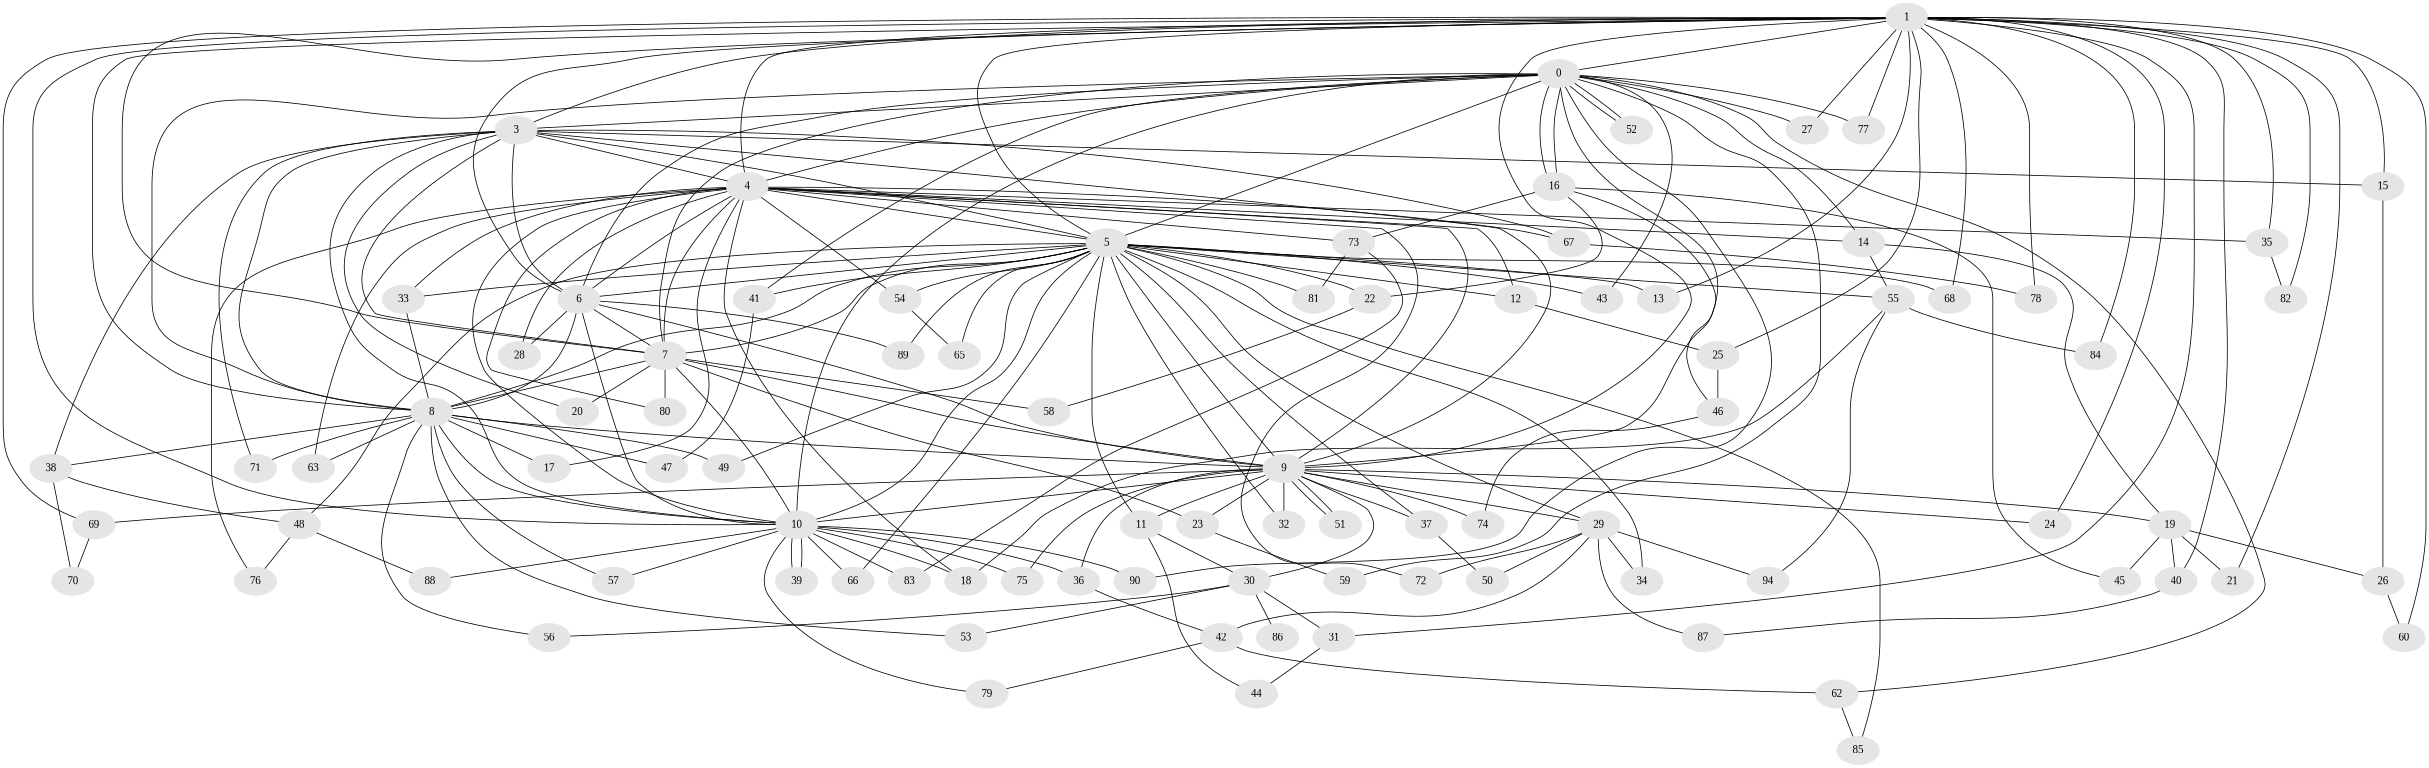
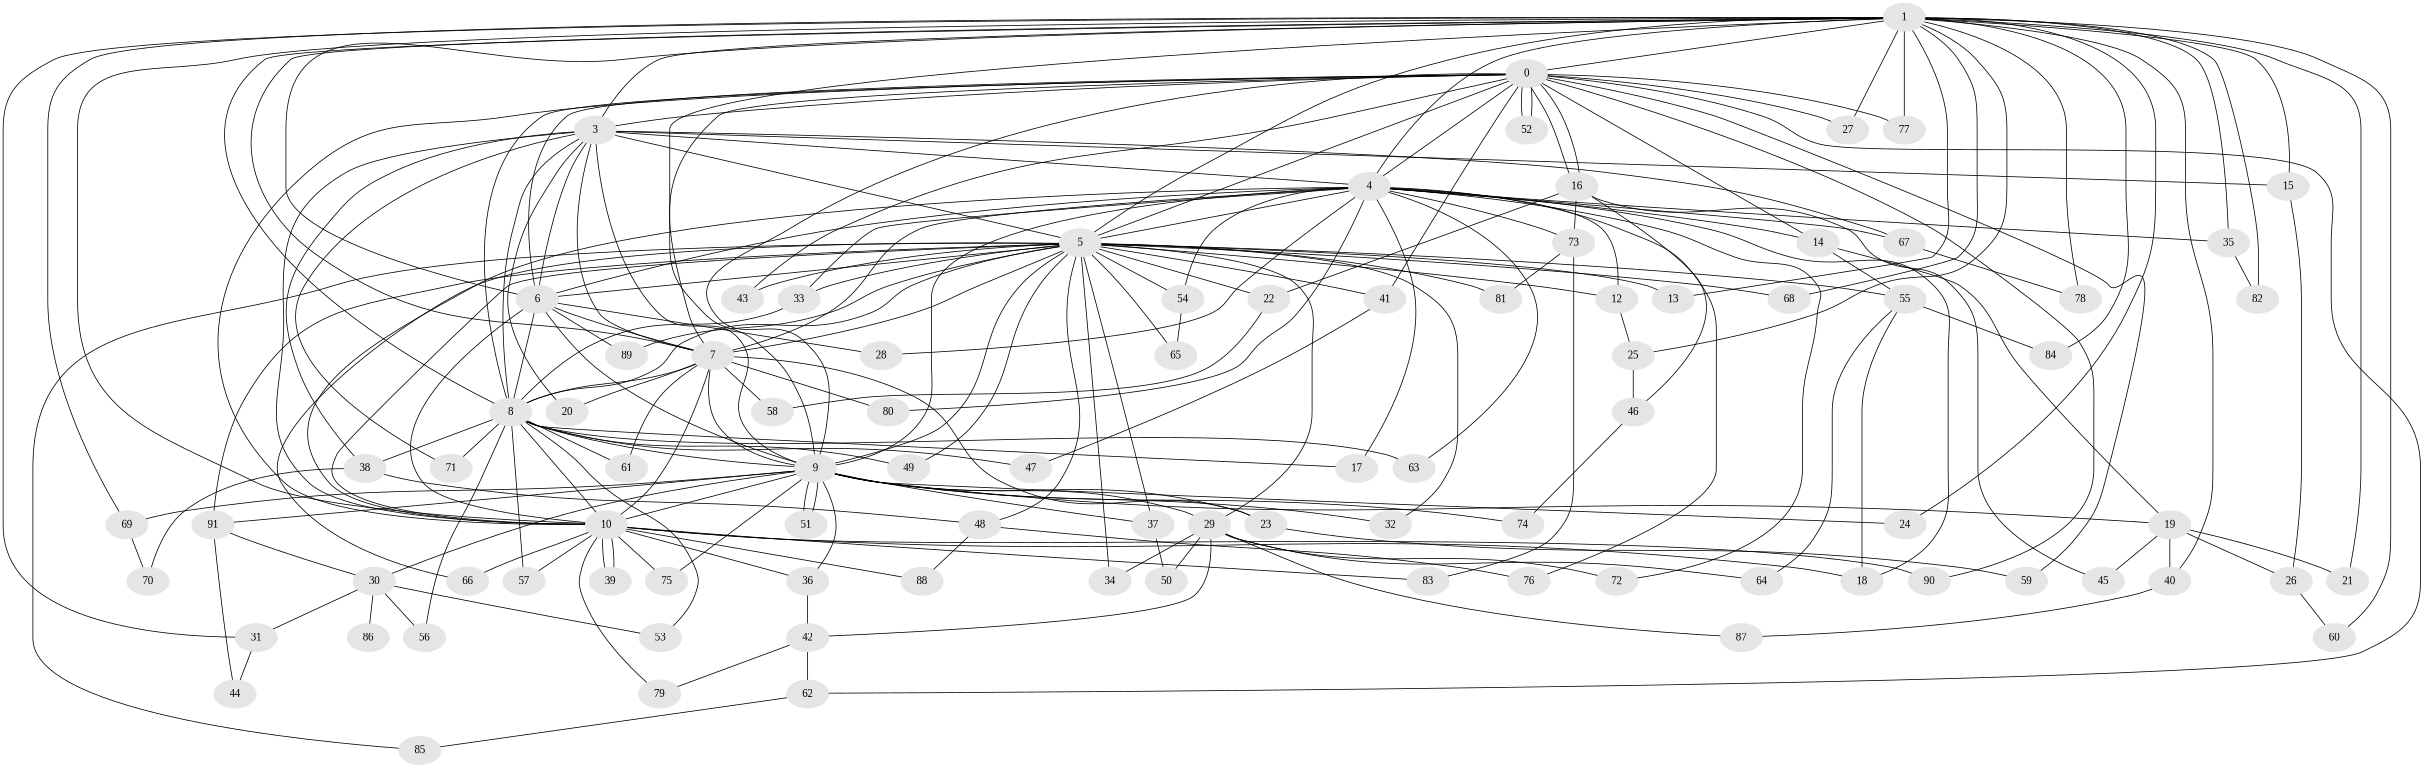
none -> (627, 468)
(1141, 525) -> (213, 525)
(1768, 581) -> (1762, 581)
